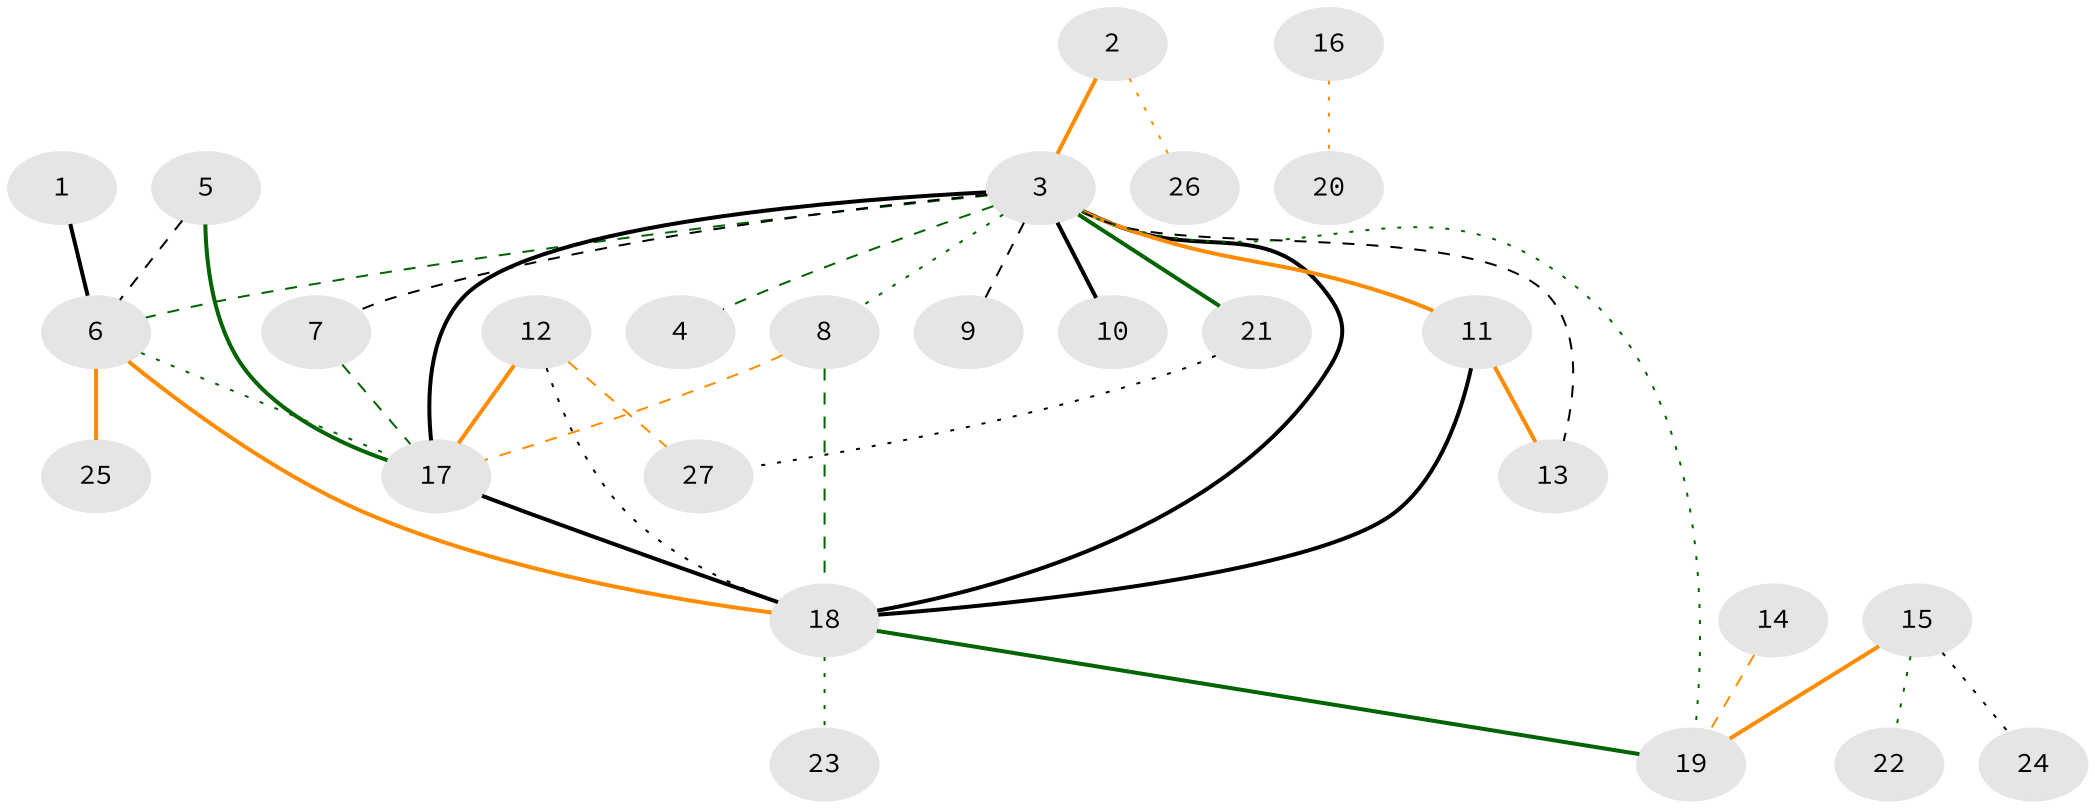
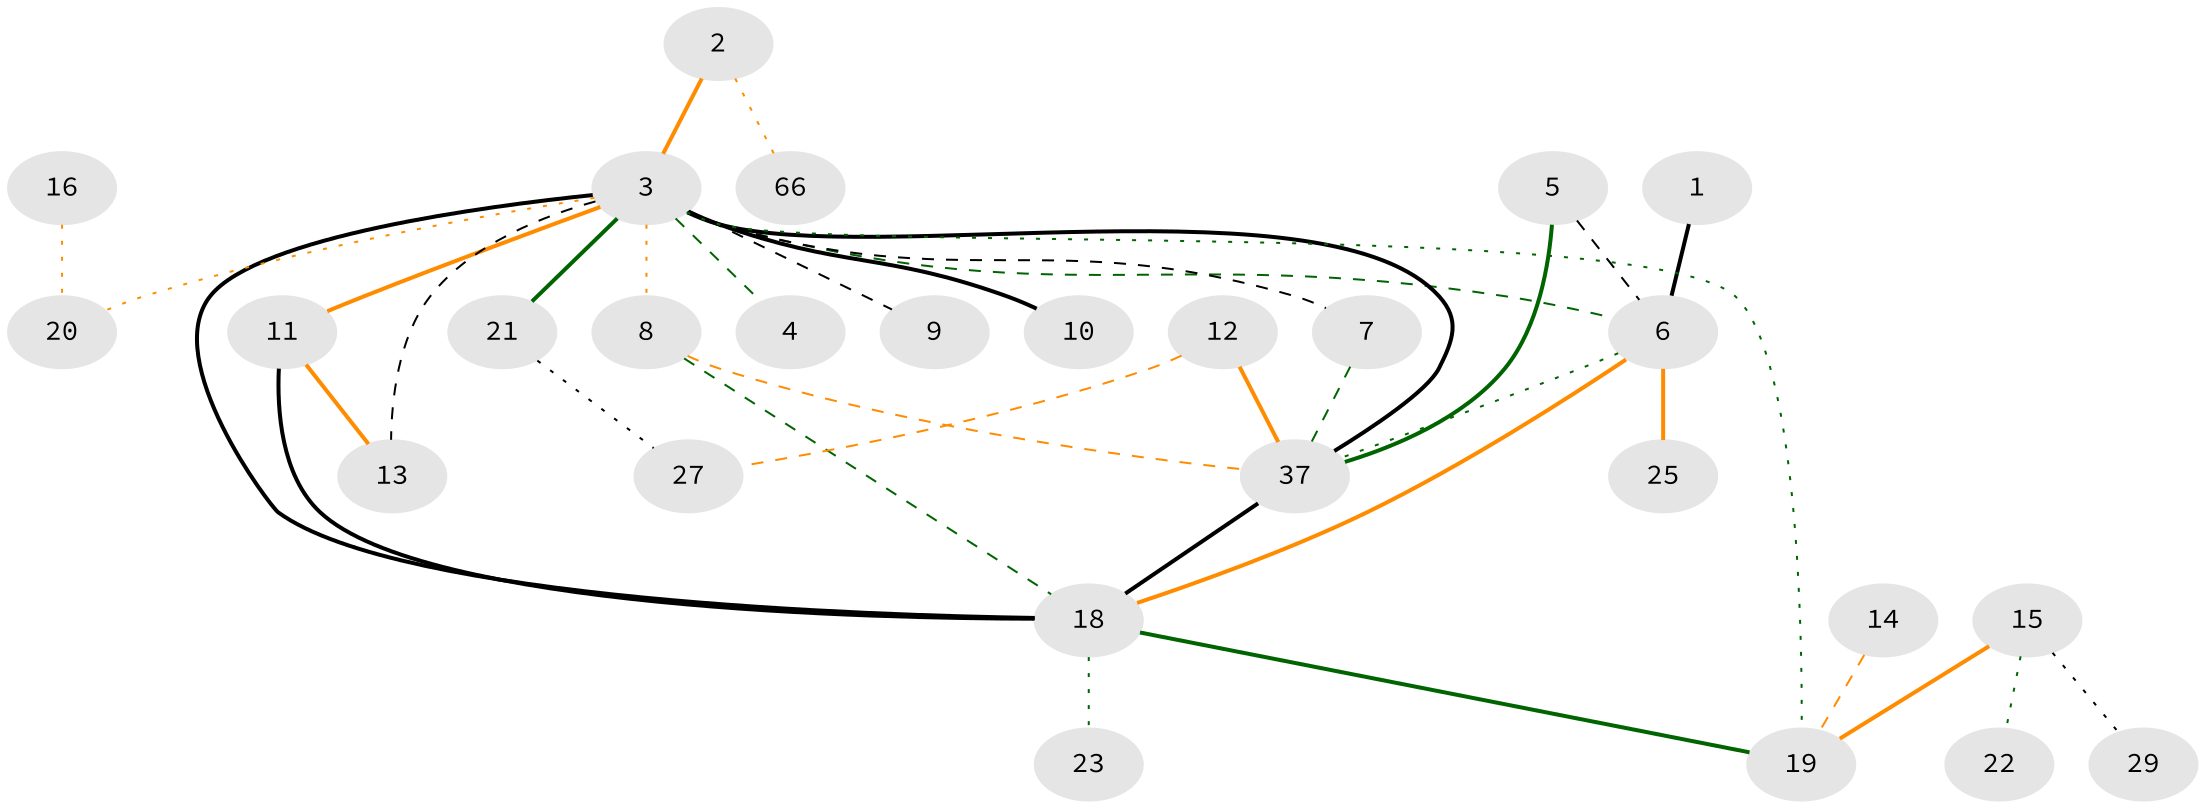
(1185, 188) -> (791, 188)
none -> (348, 244)
(932, 260) -> (646, 260)
(436, 476) -> (1295, 476)
(630, 516) -> none
(2033, 765) -> (2143, 765)
